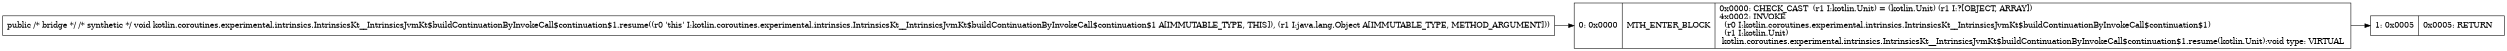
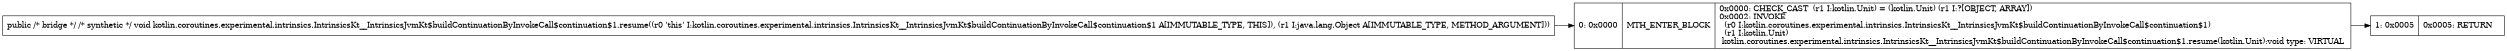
(1755, 17) -> (1755, 17)
